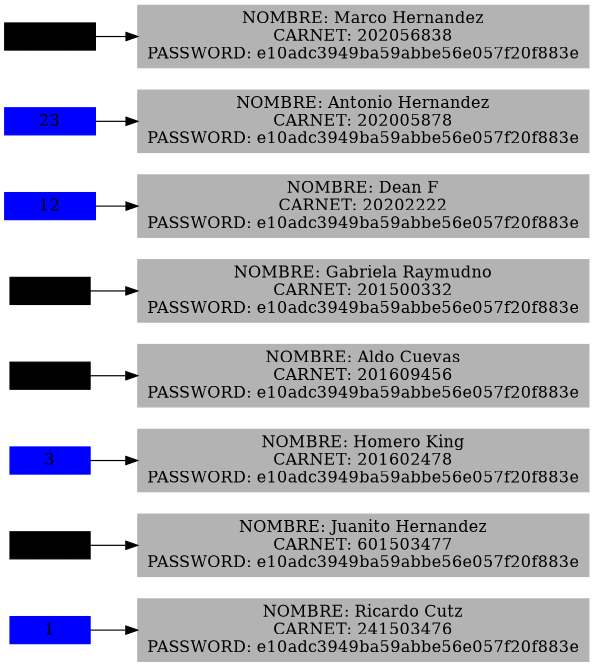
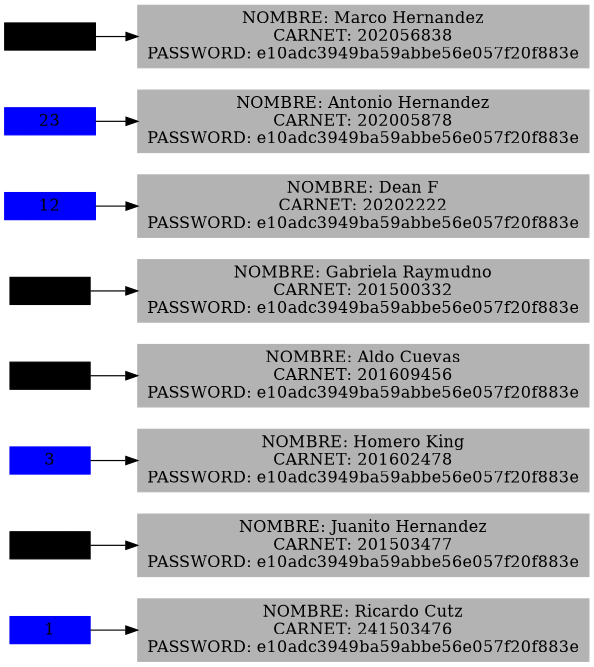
(363, 545) -> (363, 545)
